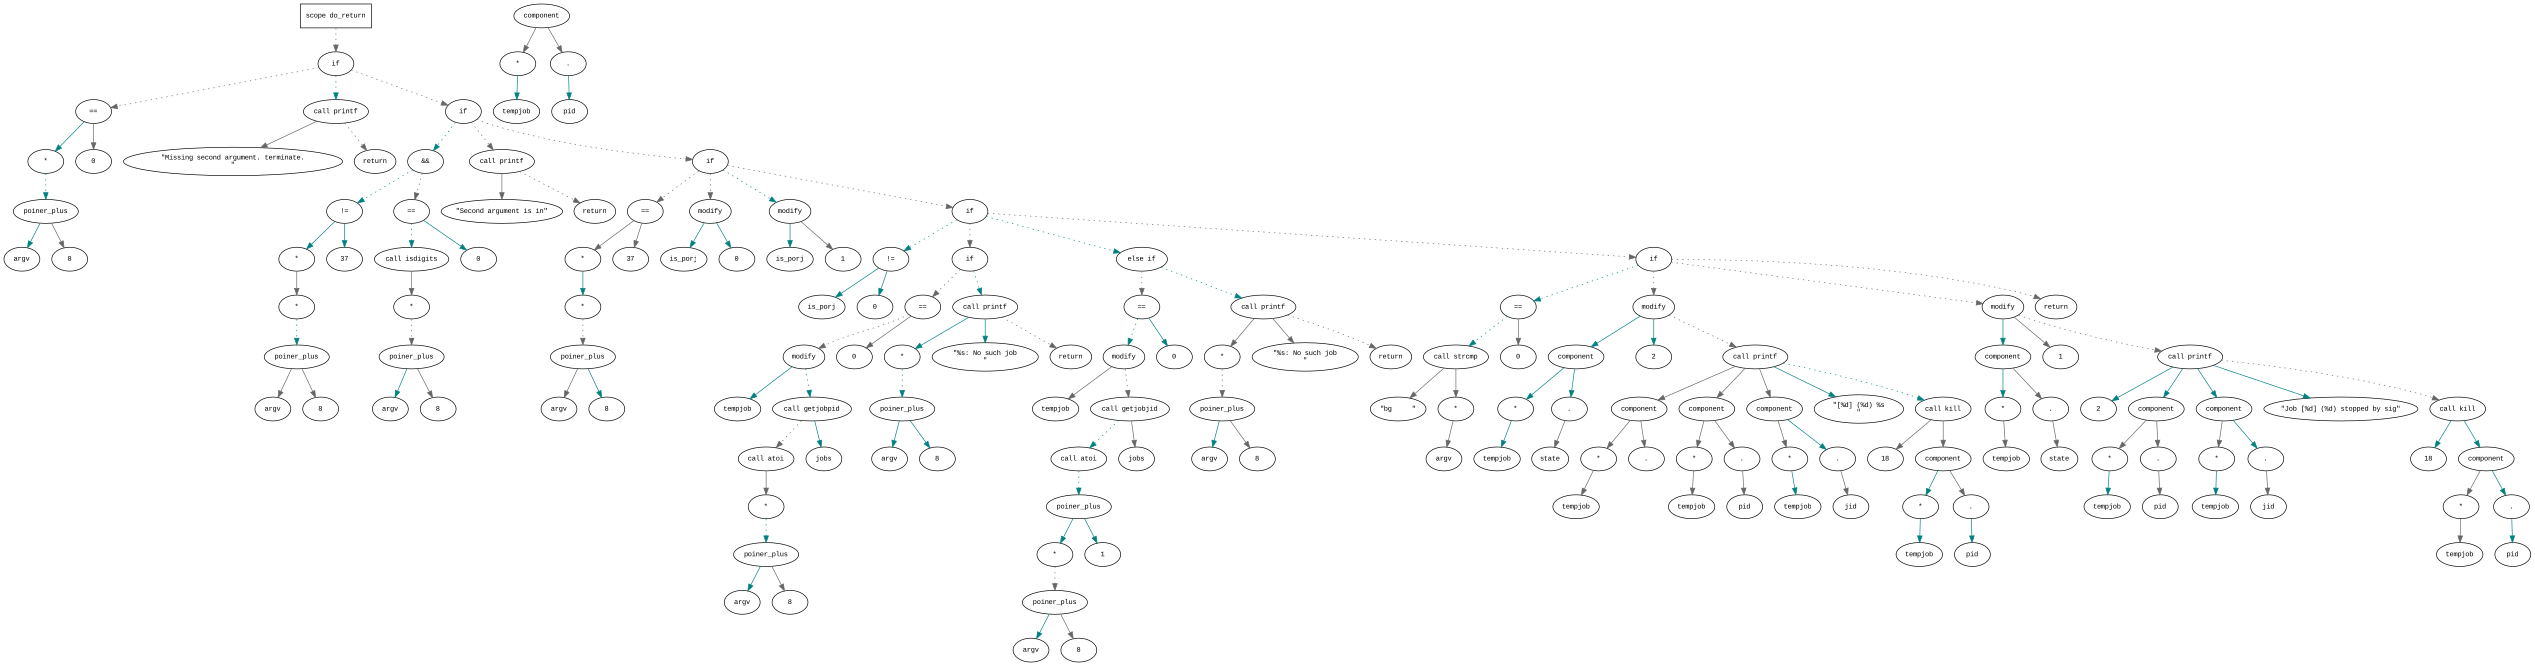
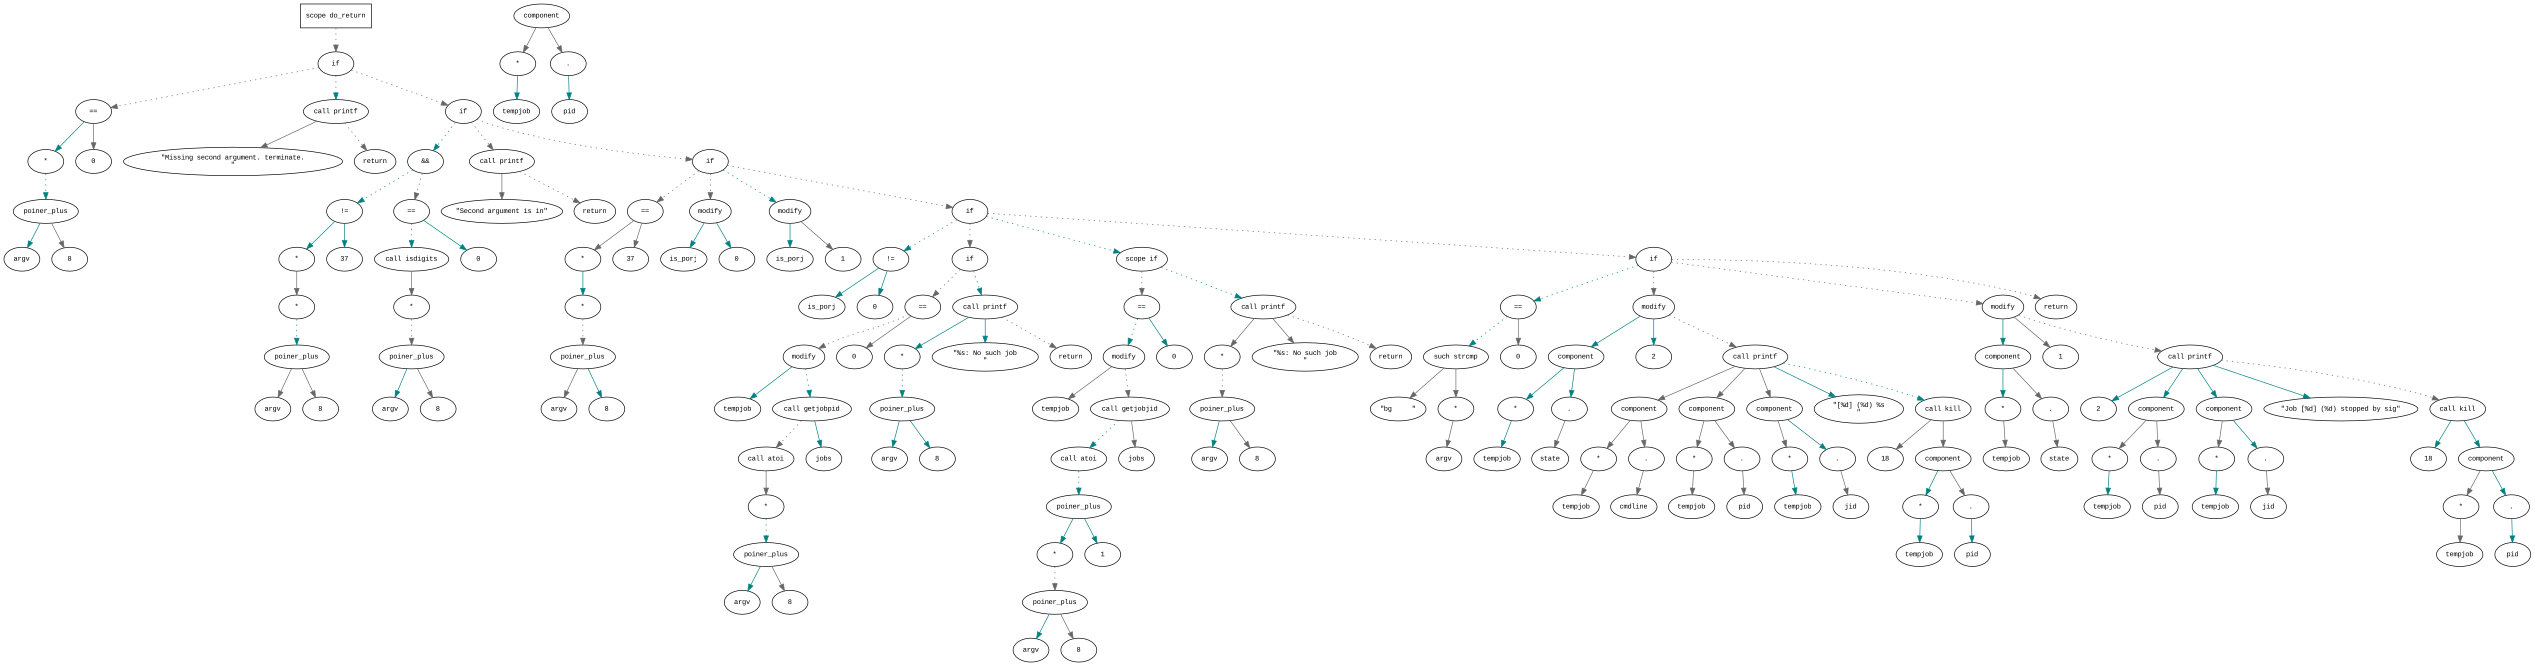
(1142, 259) -> (1142, 259)
(1456, 357) -> (1456, 357)
none -> (1634, 507)
